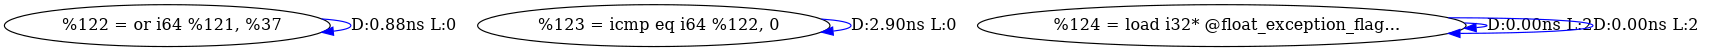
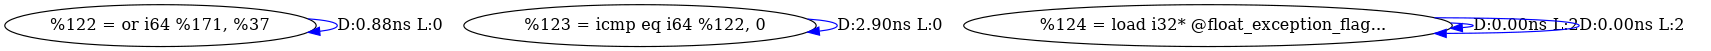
(167, 26) -> (160, 26)
